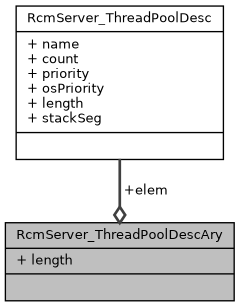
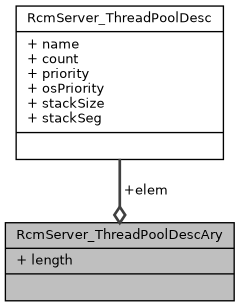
(56, 104) -> (66, 104)
